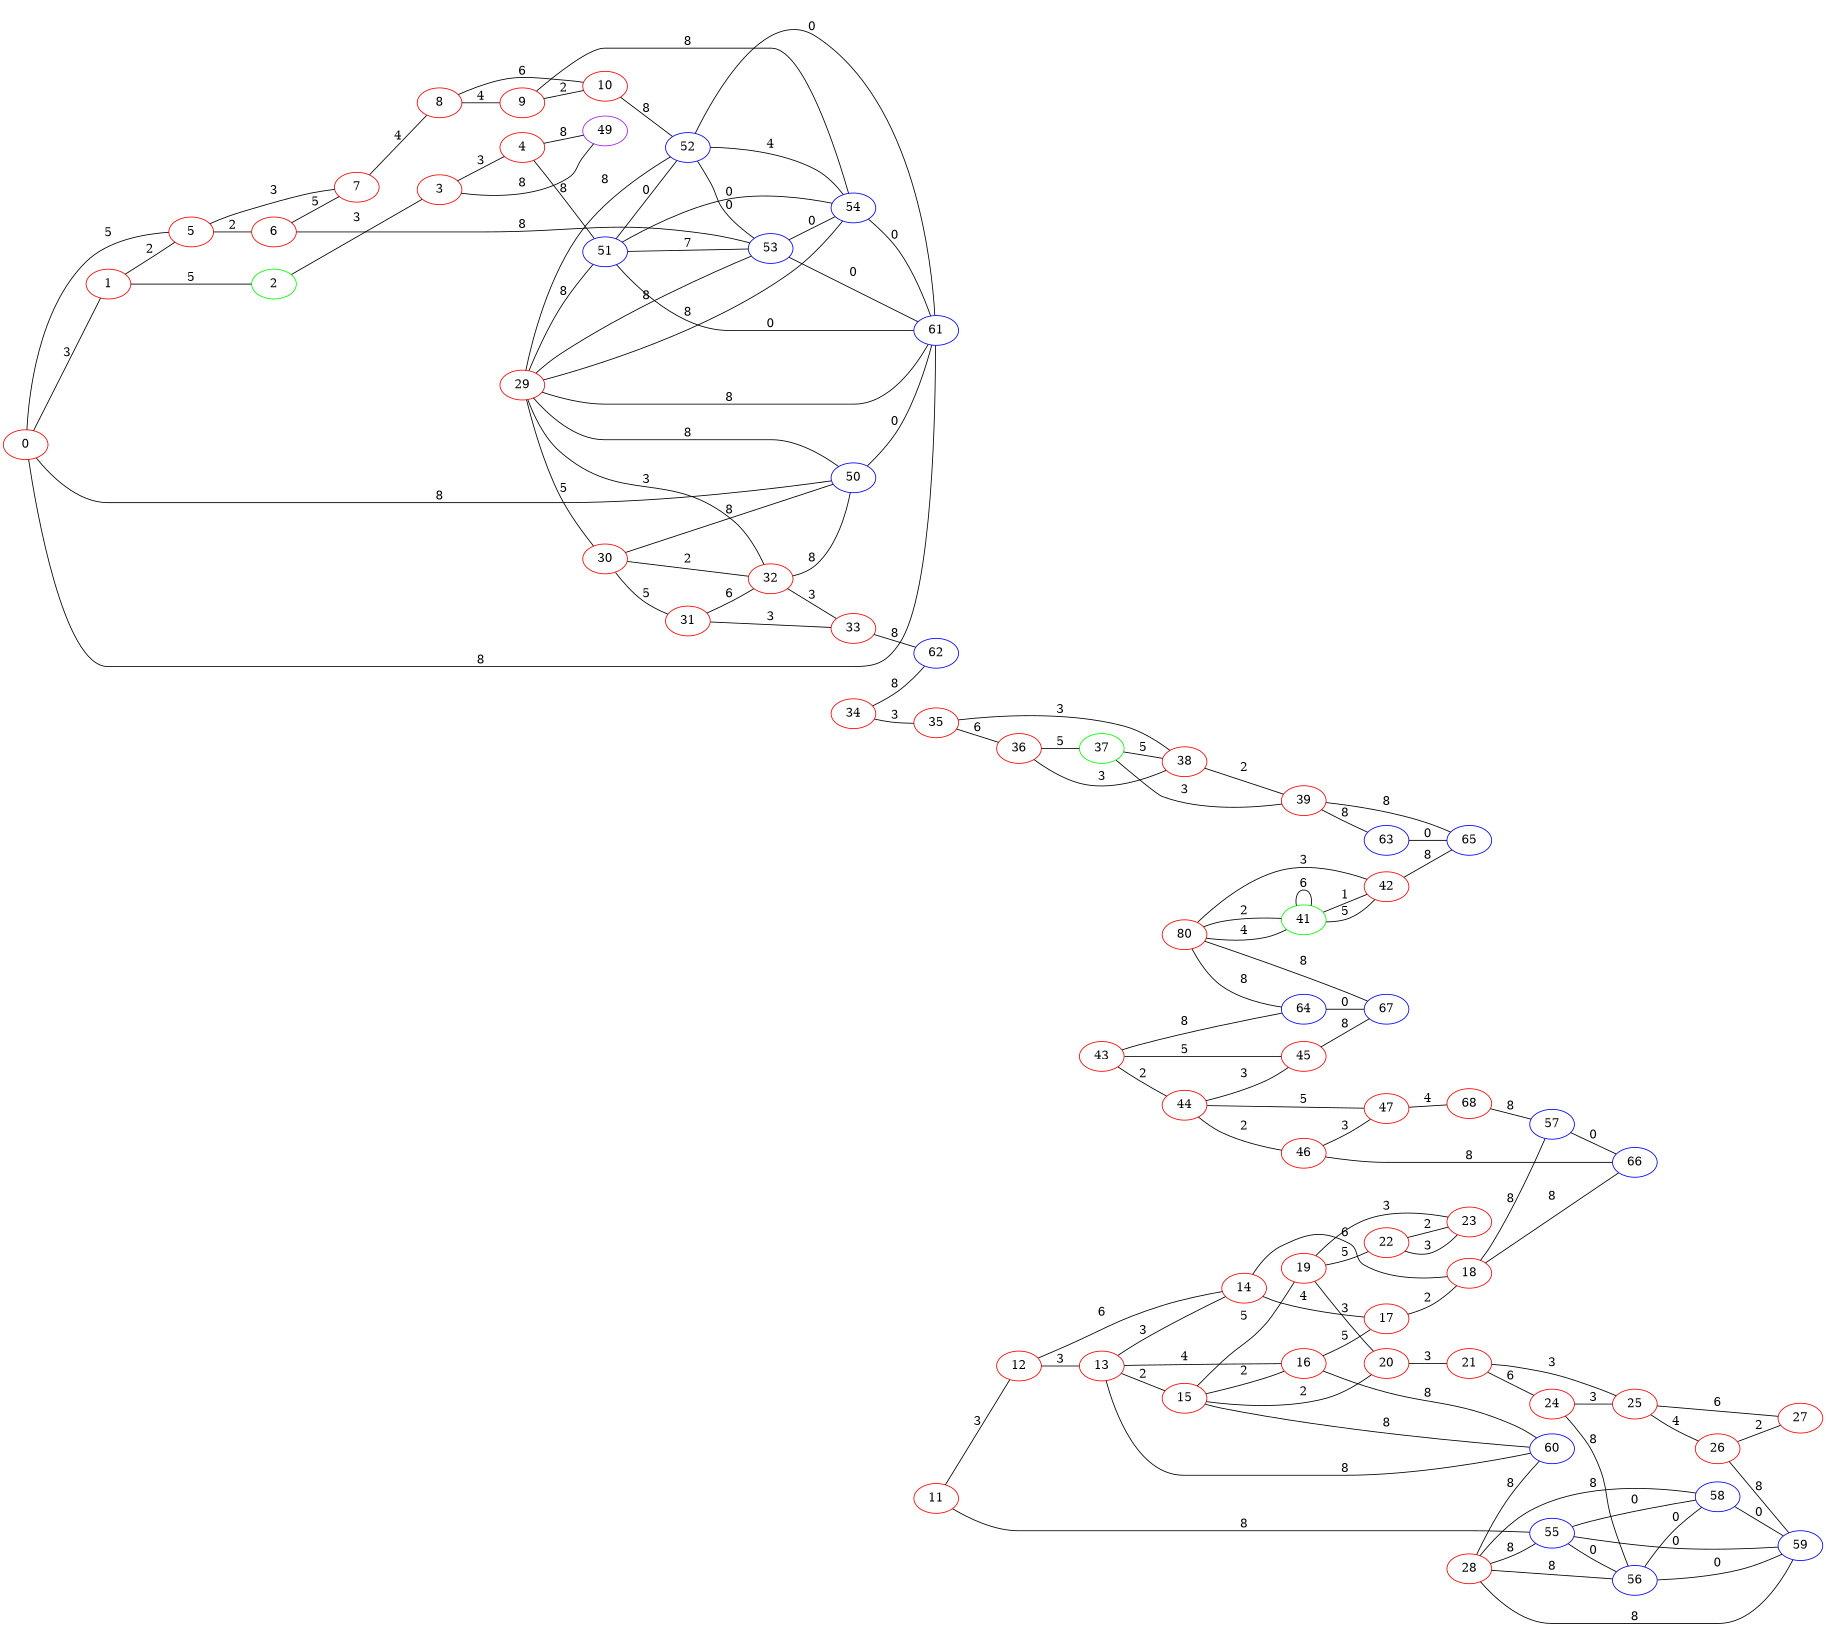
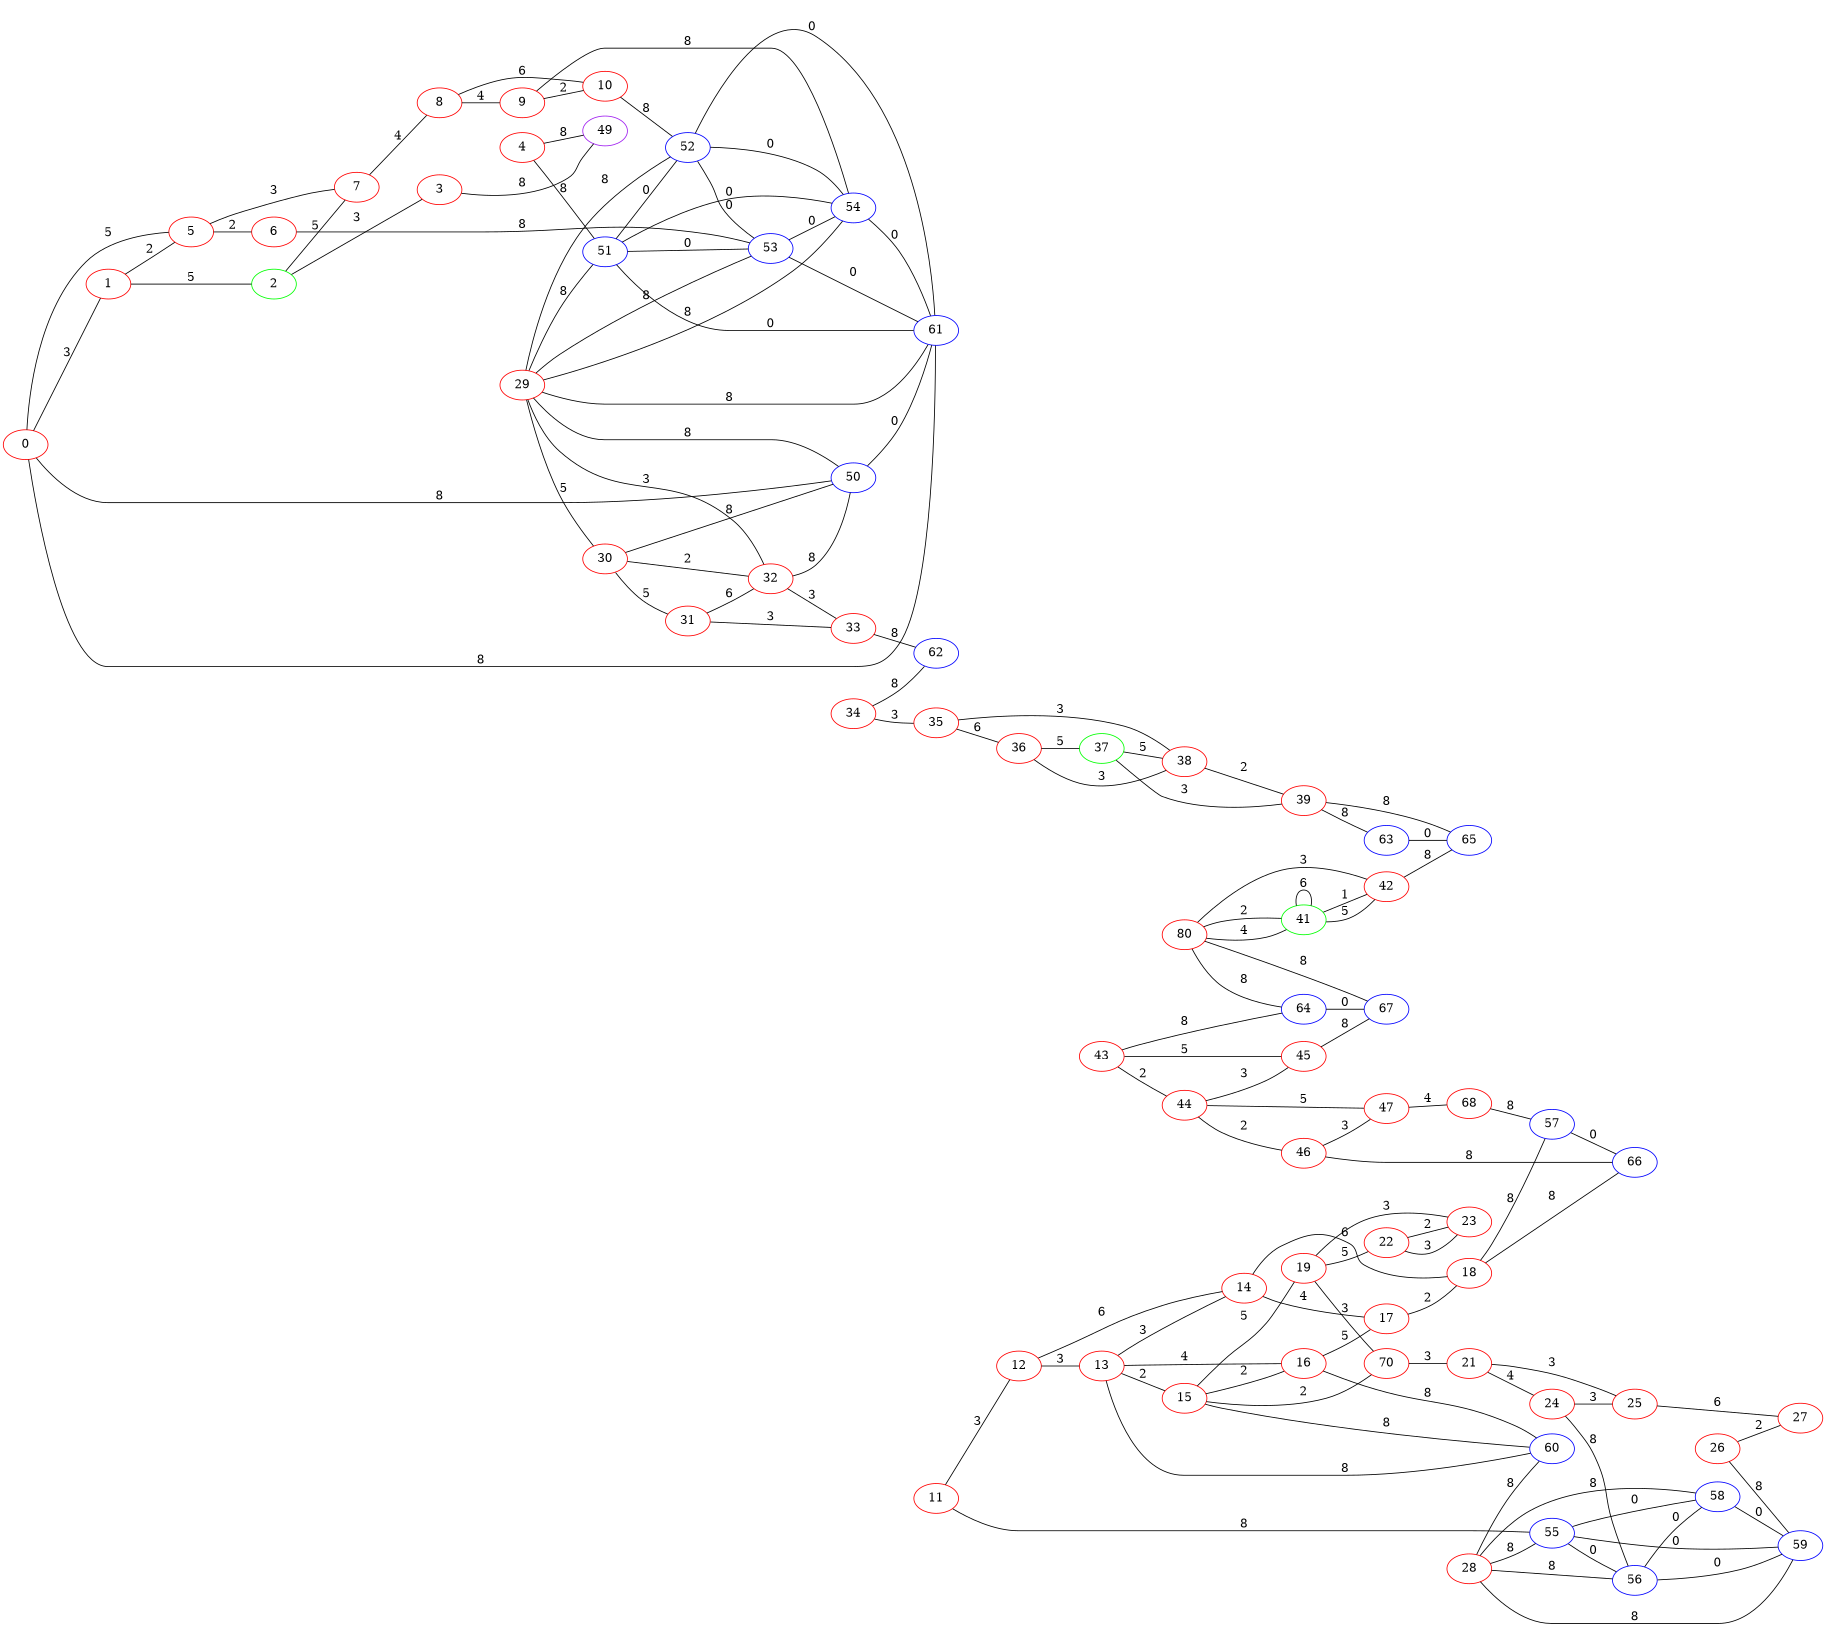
(771, 145) -> (771, 145)
(481, 169) -> none
(315, 210) -> (314, 237)
(688, 244) -> (688, 244)
(1387, 1364) -> (1387, 1364)
(1511, 1376) -> (1511, 1376)
(1674, 1429) -> none
